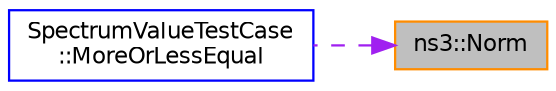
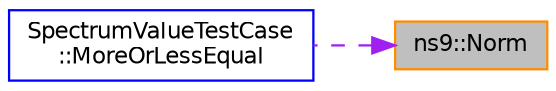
(471, 45) -> (471, 45)
